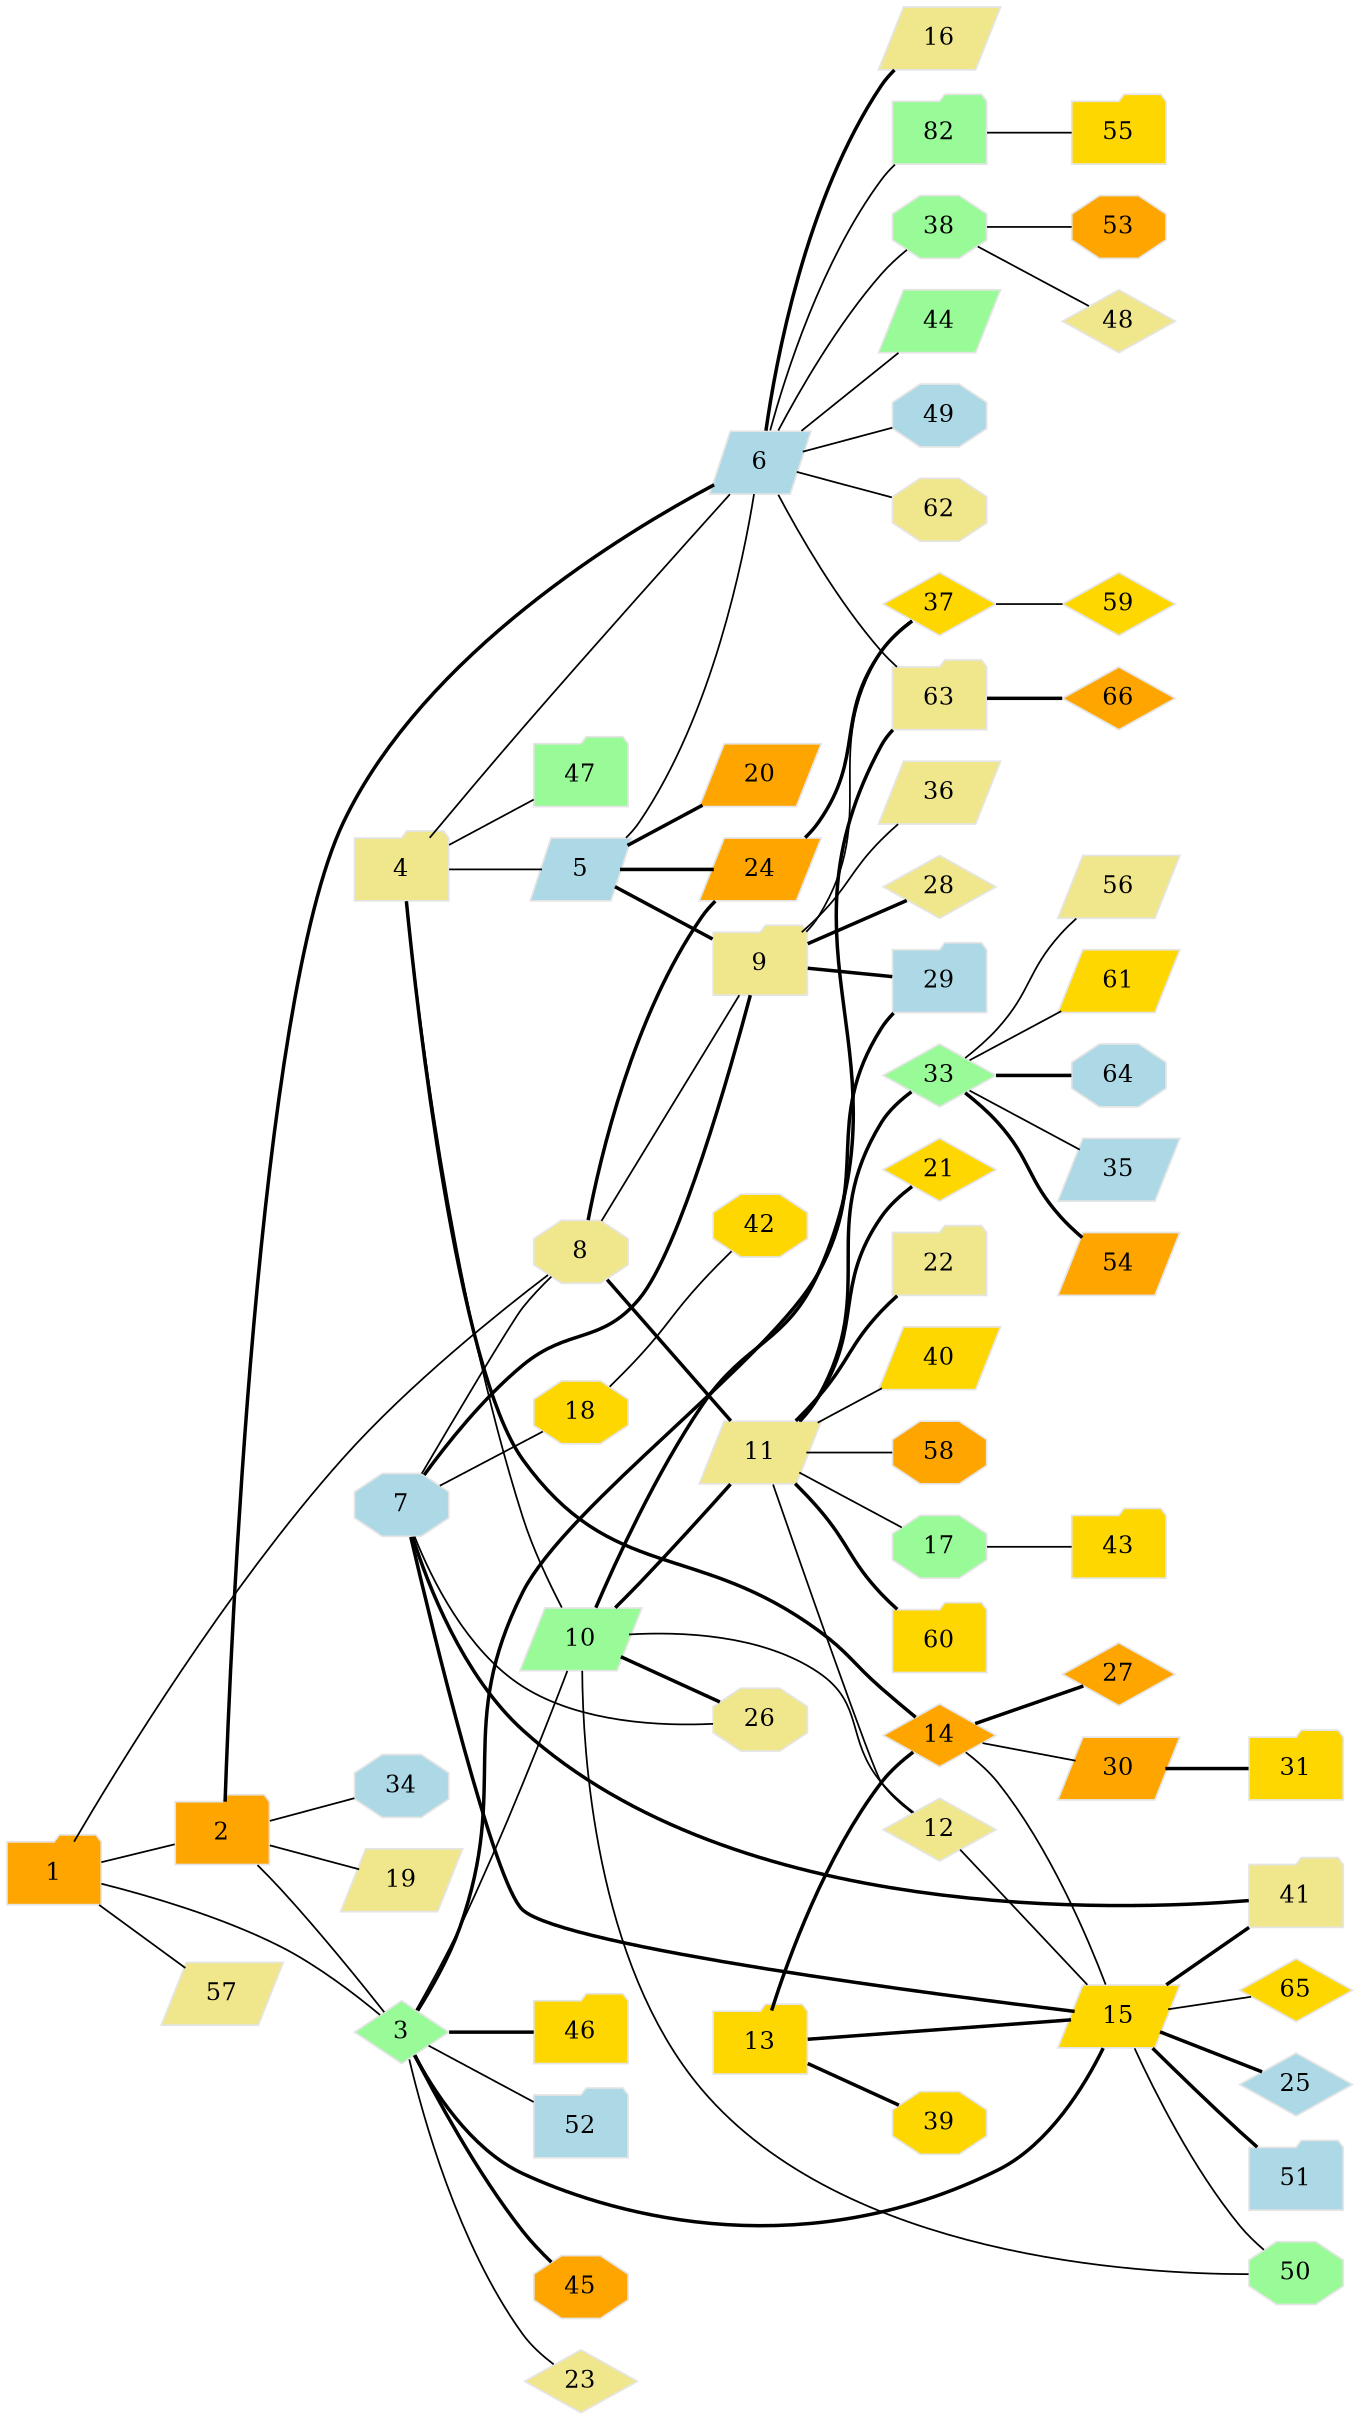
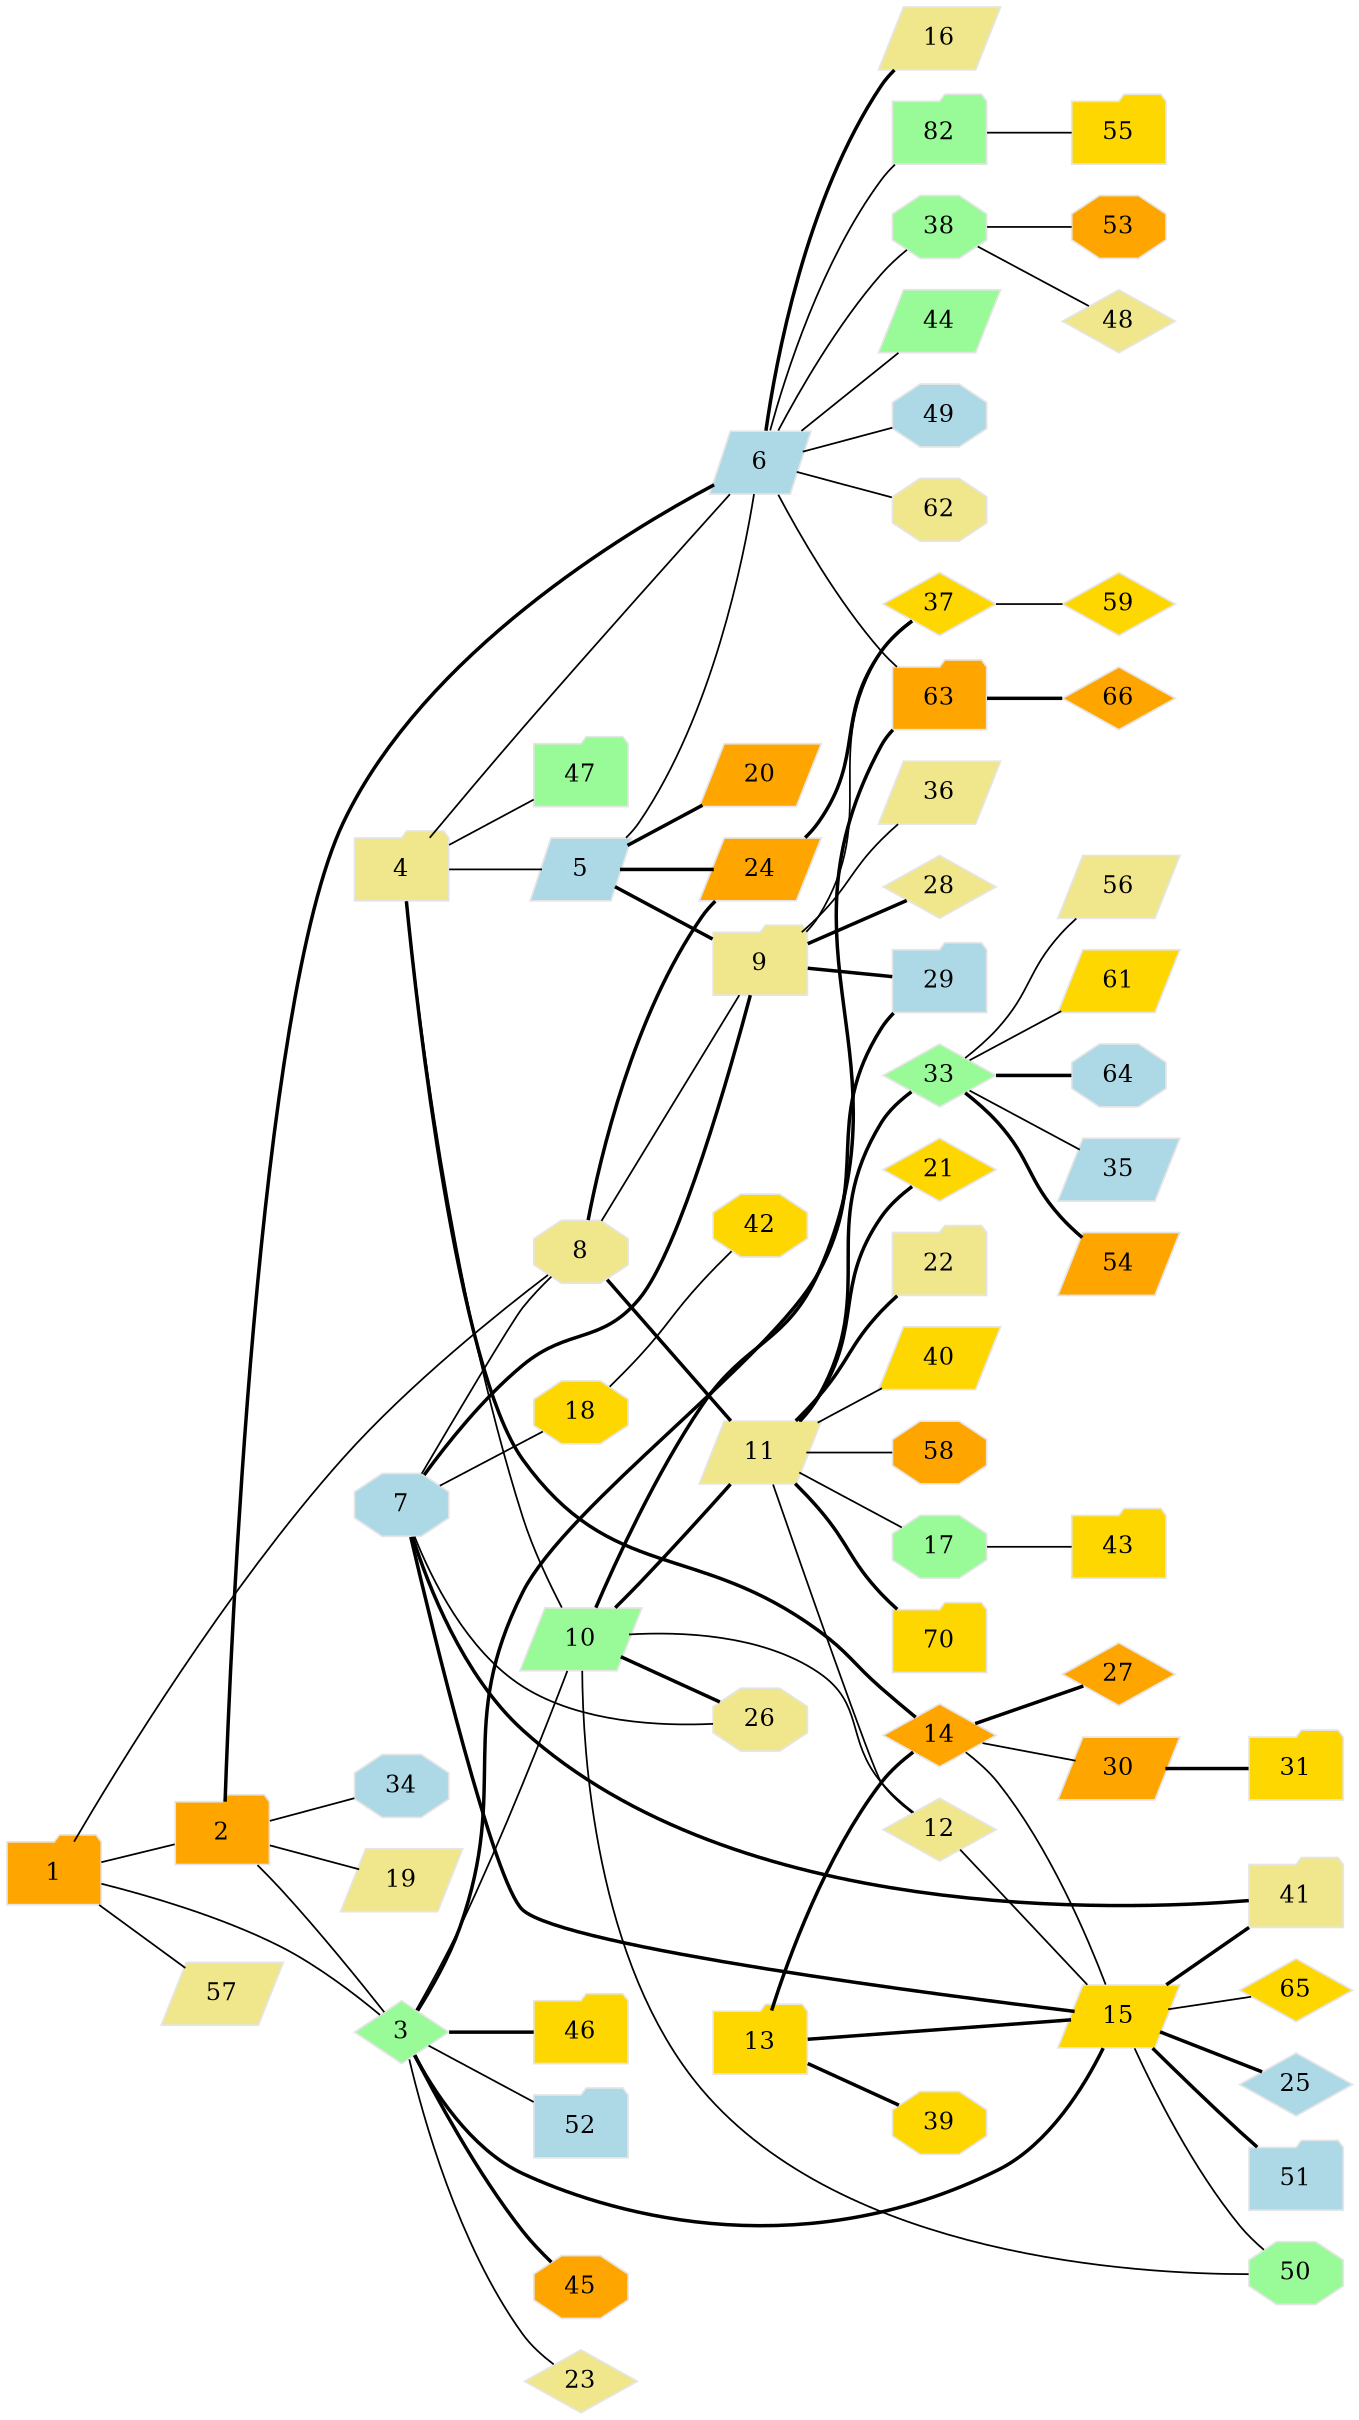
(940, 698) -> (940, 698)
(940, 1641) -> (940, 1641)
